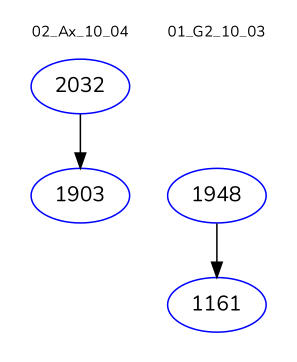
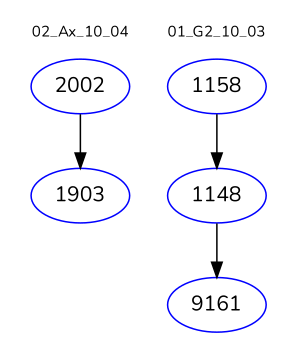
(80, 86) -> (80, 86)
none -> (217, 86)
(217, 196) -> (217, 196)
(217, 305) -> (217, 305)
